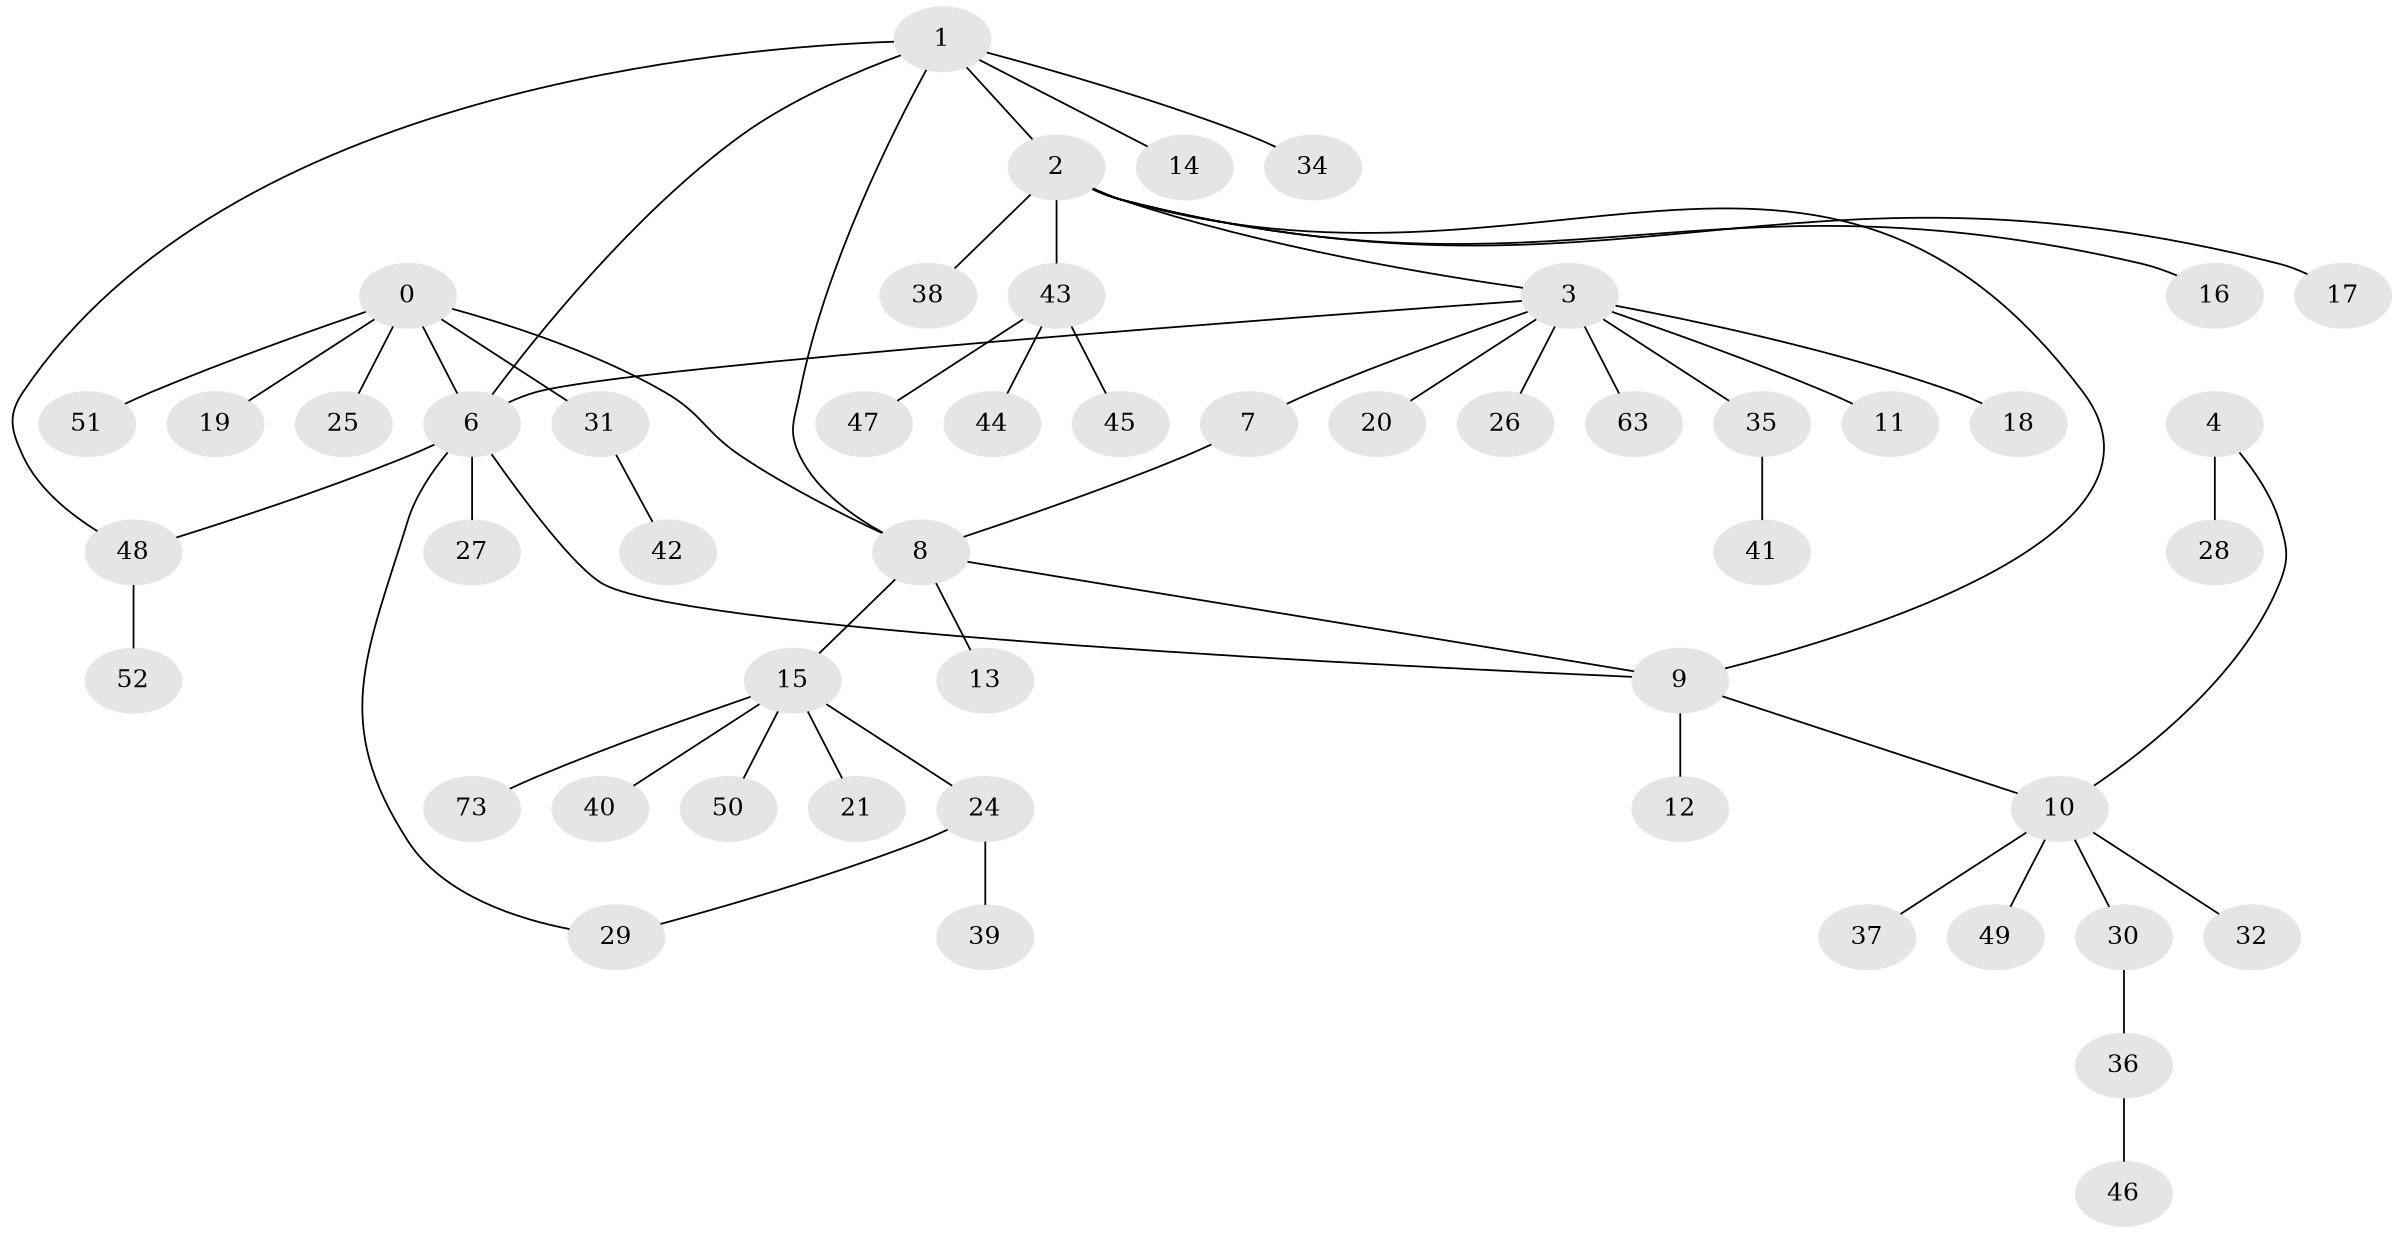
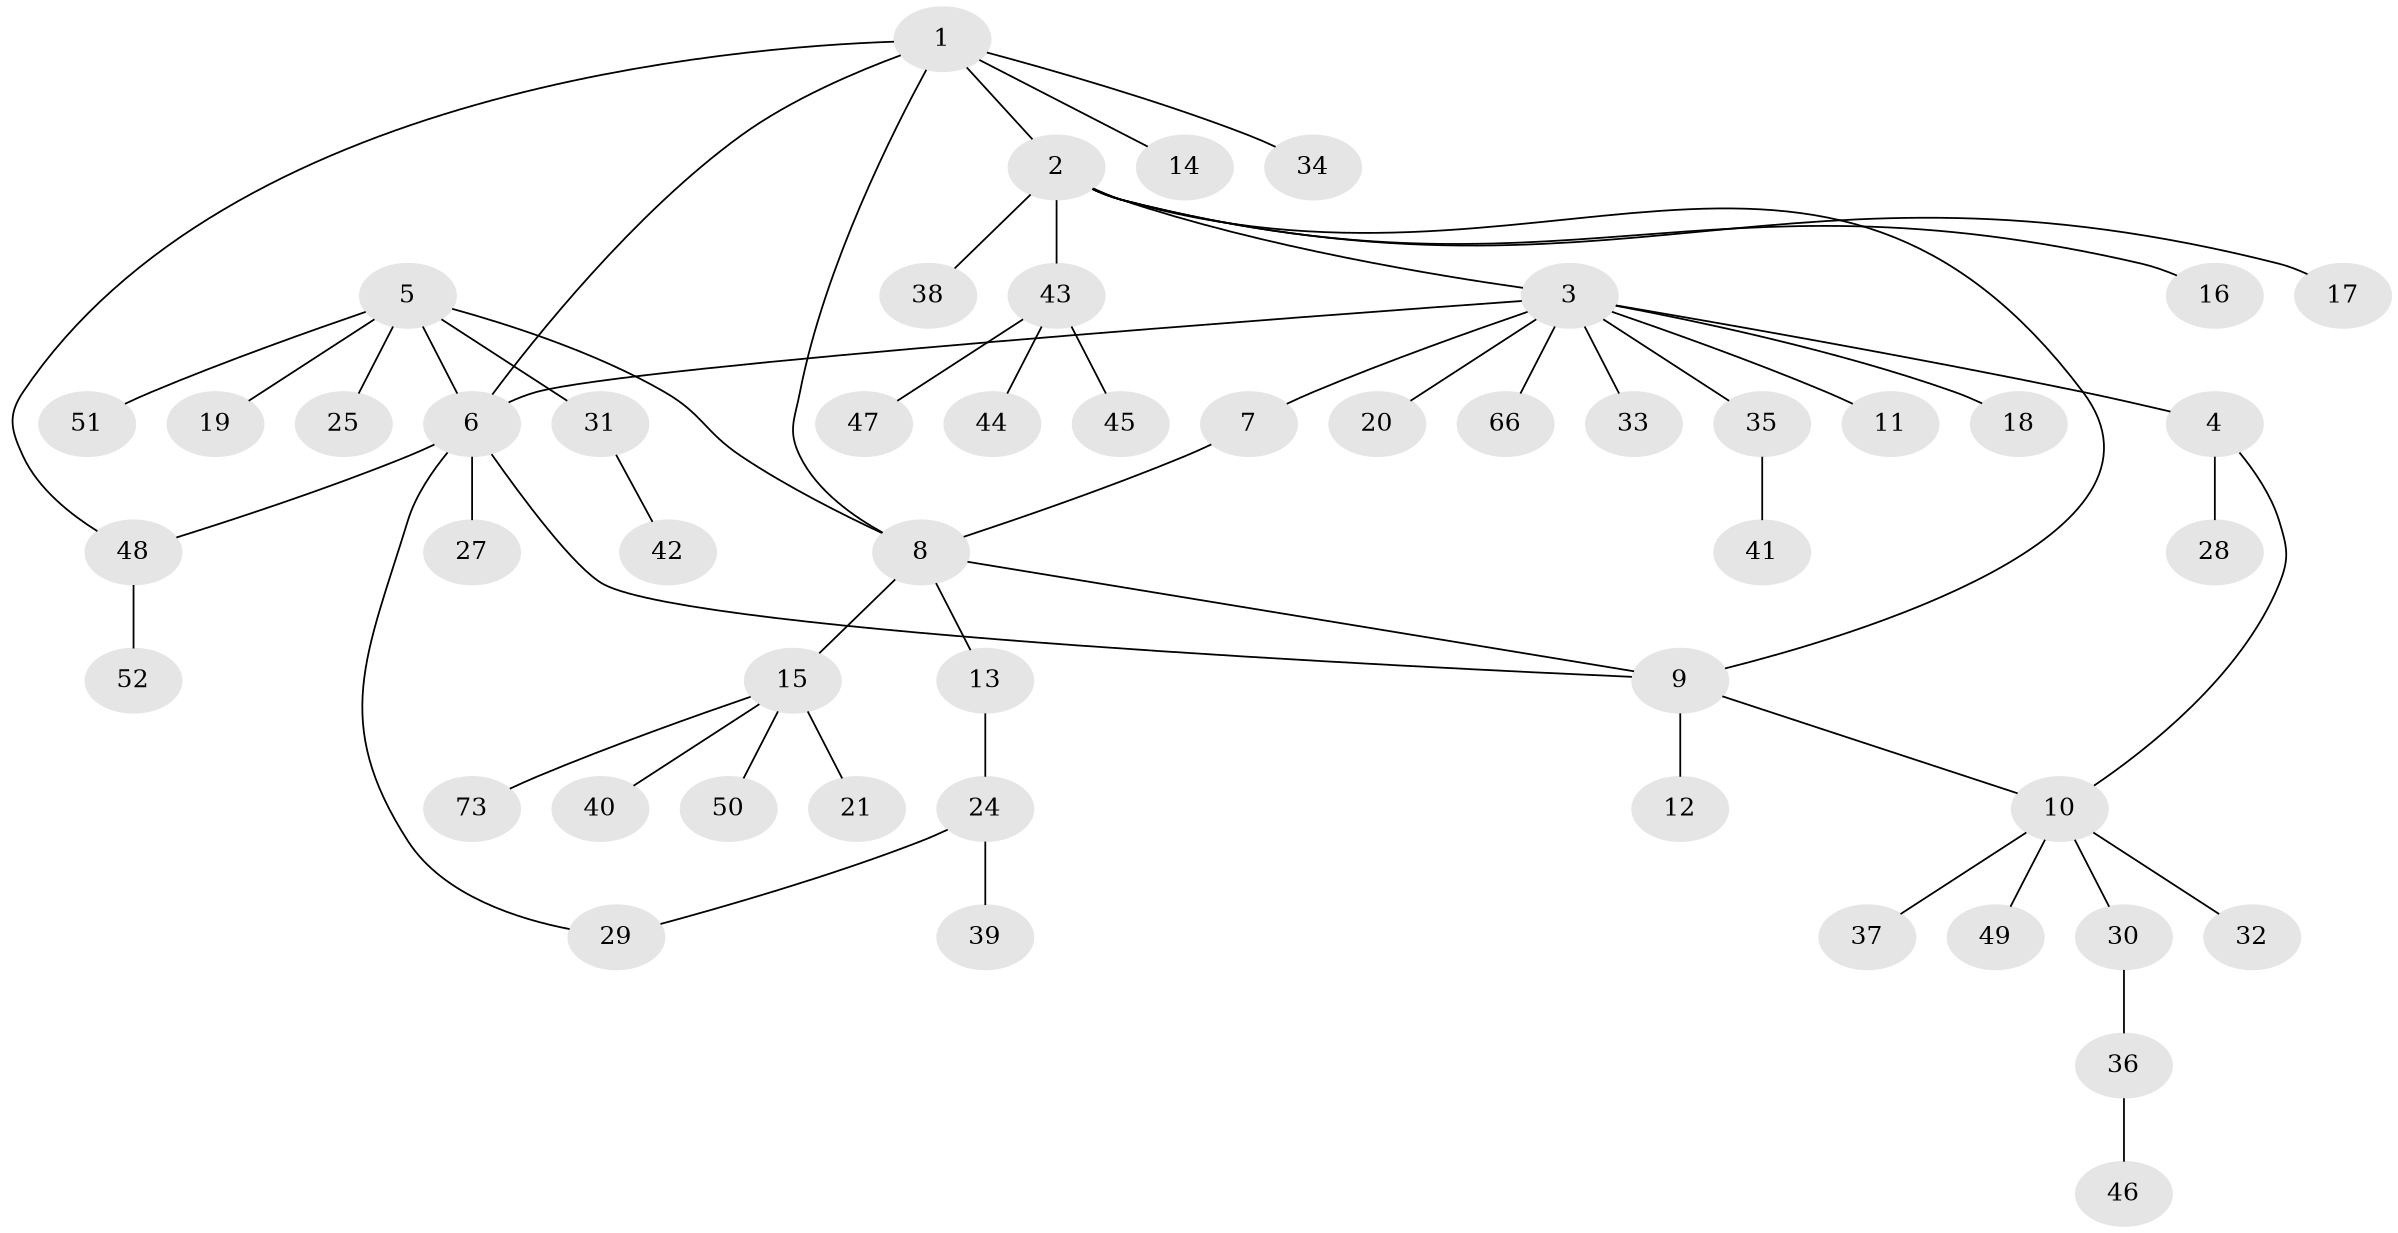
(408, 296) -> (408, 296)
none -> (1894, 355)
(1506, 424) -> (1506, 424)
(1634, 424) -> (1634, 424)
(889, 745) -> (985, 745)
